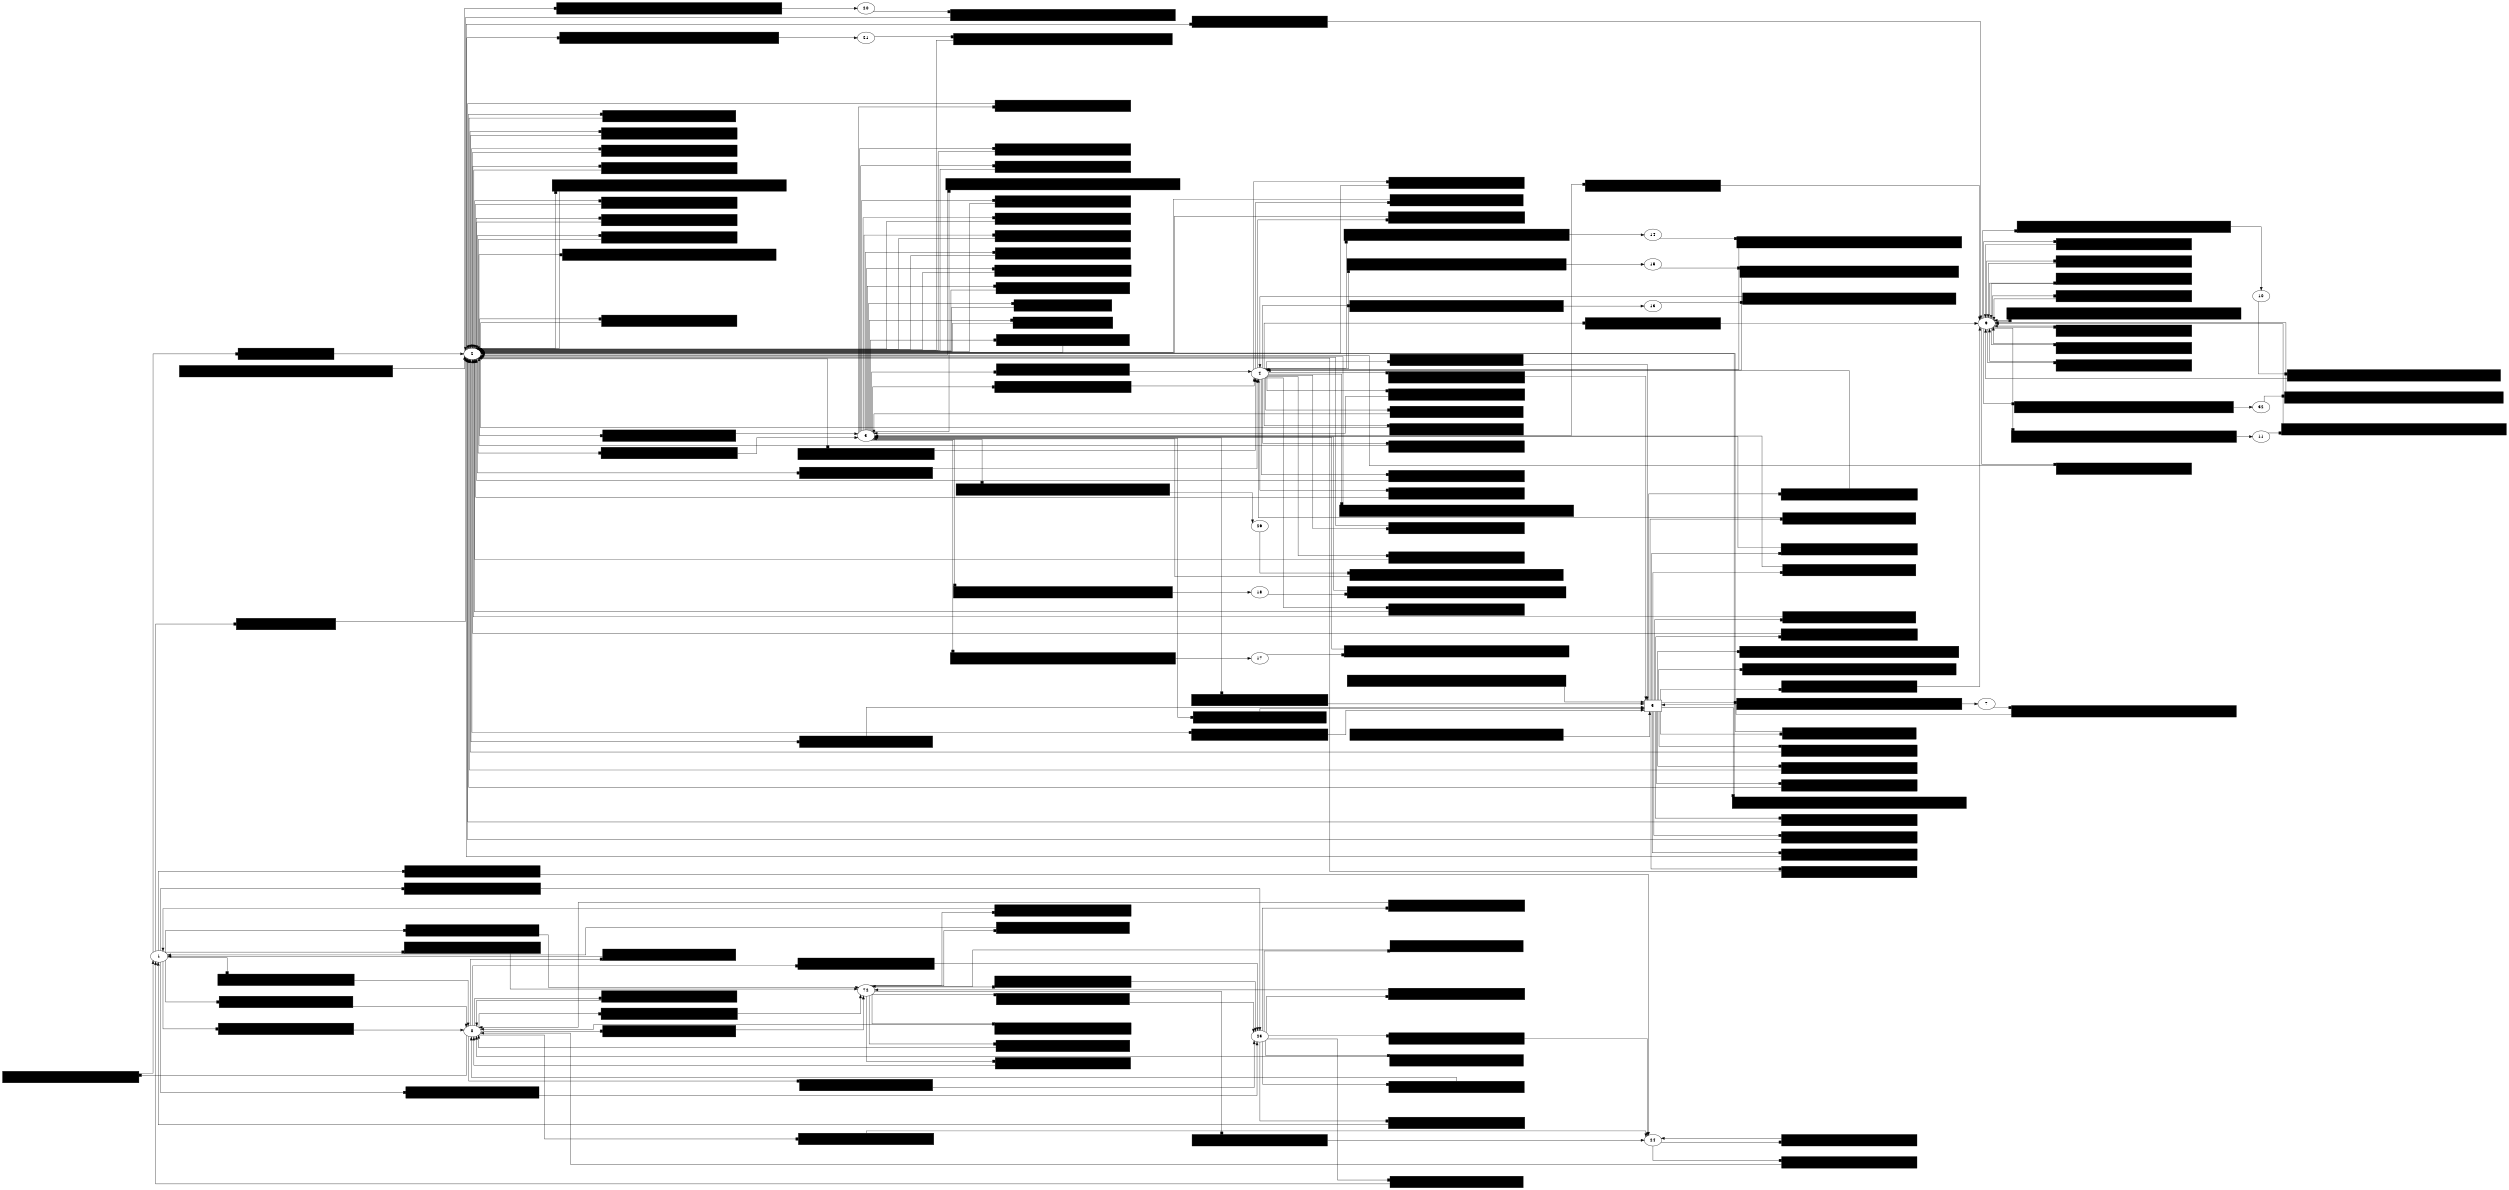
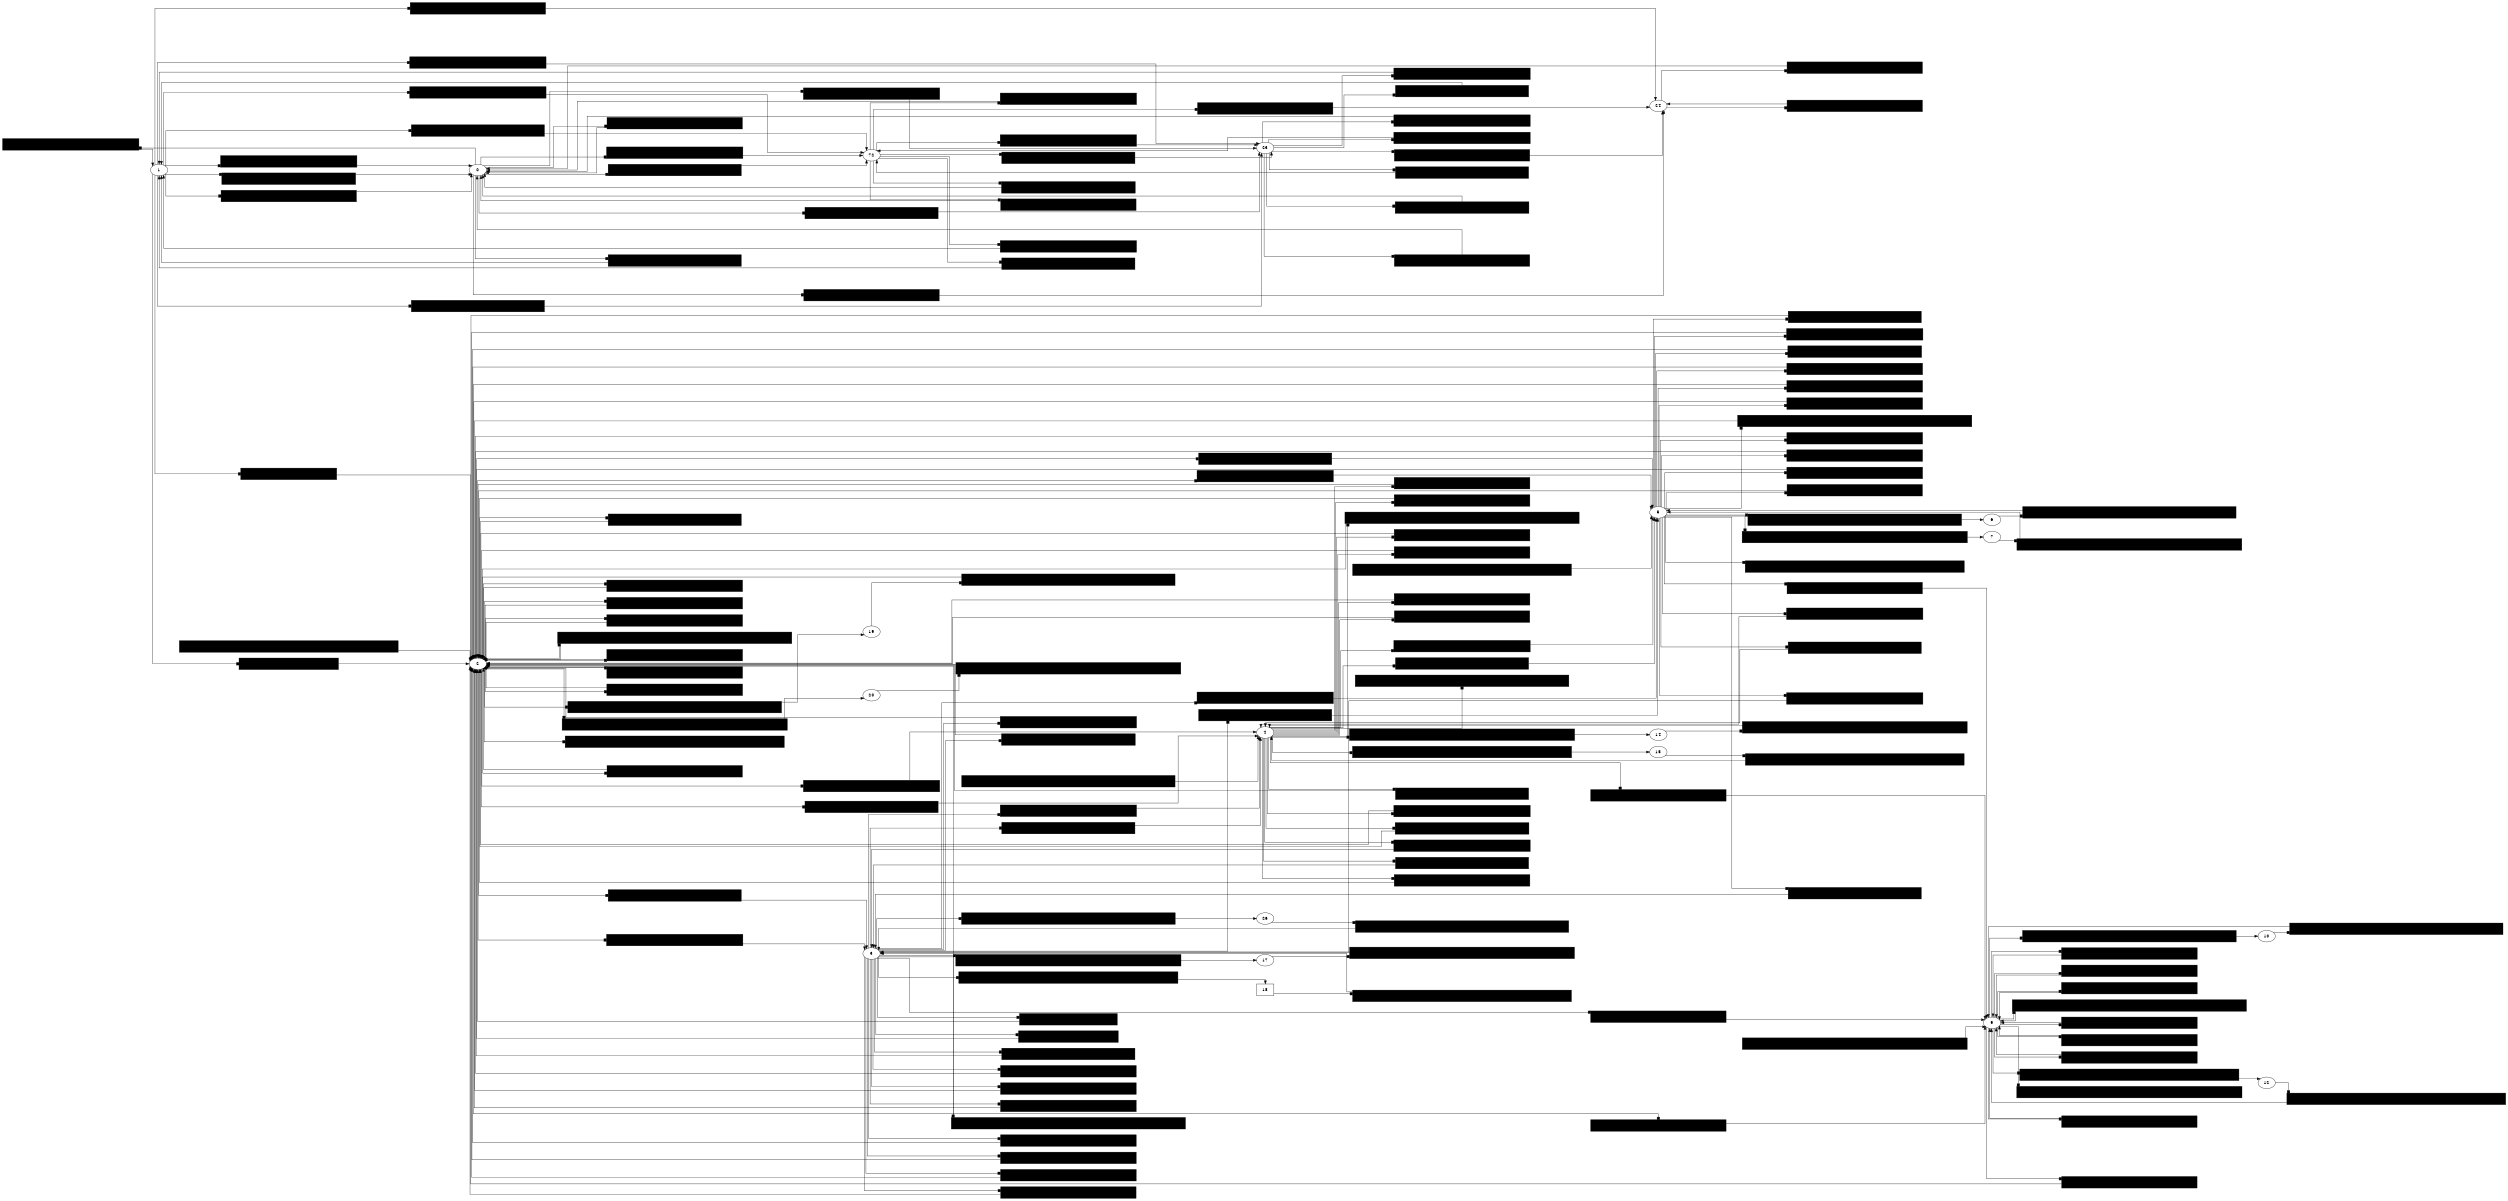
(866, 38) -> none
(1653, 306) -> none
(2261, 407) -> (2267, 1083)
(2261, 437) -> none
none -> (1992, 520)
(1260, 592) -> (1265, 990)
none -> (872, 632)
(1653, 706) -> (1658, 512)
